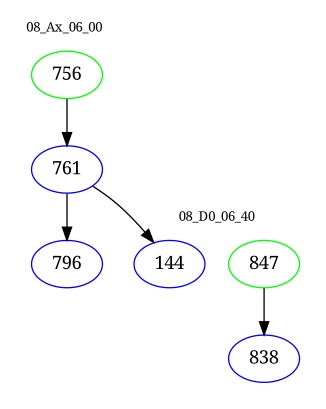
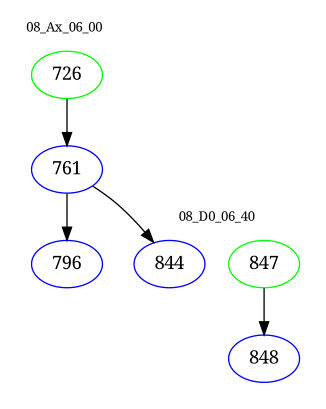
(67, 75) -> (67, 75)
(169, 264) -> (169, 264)
(264, 359) -> (264, 359)
